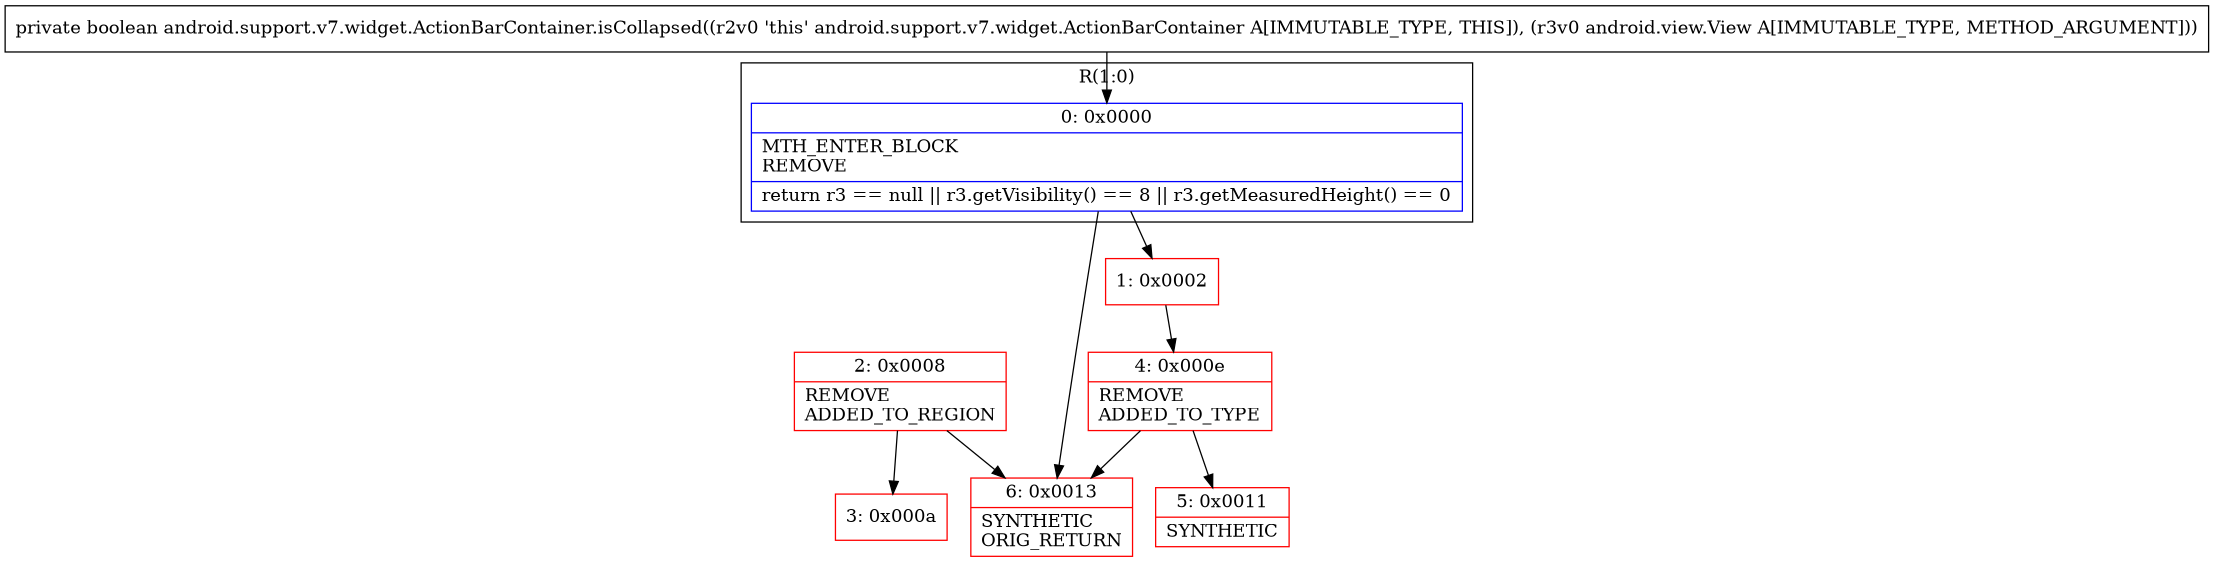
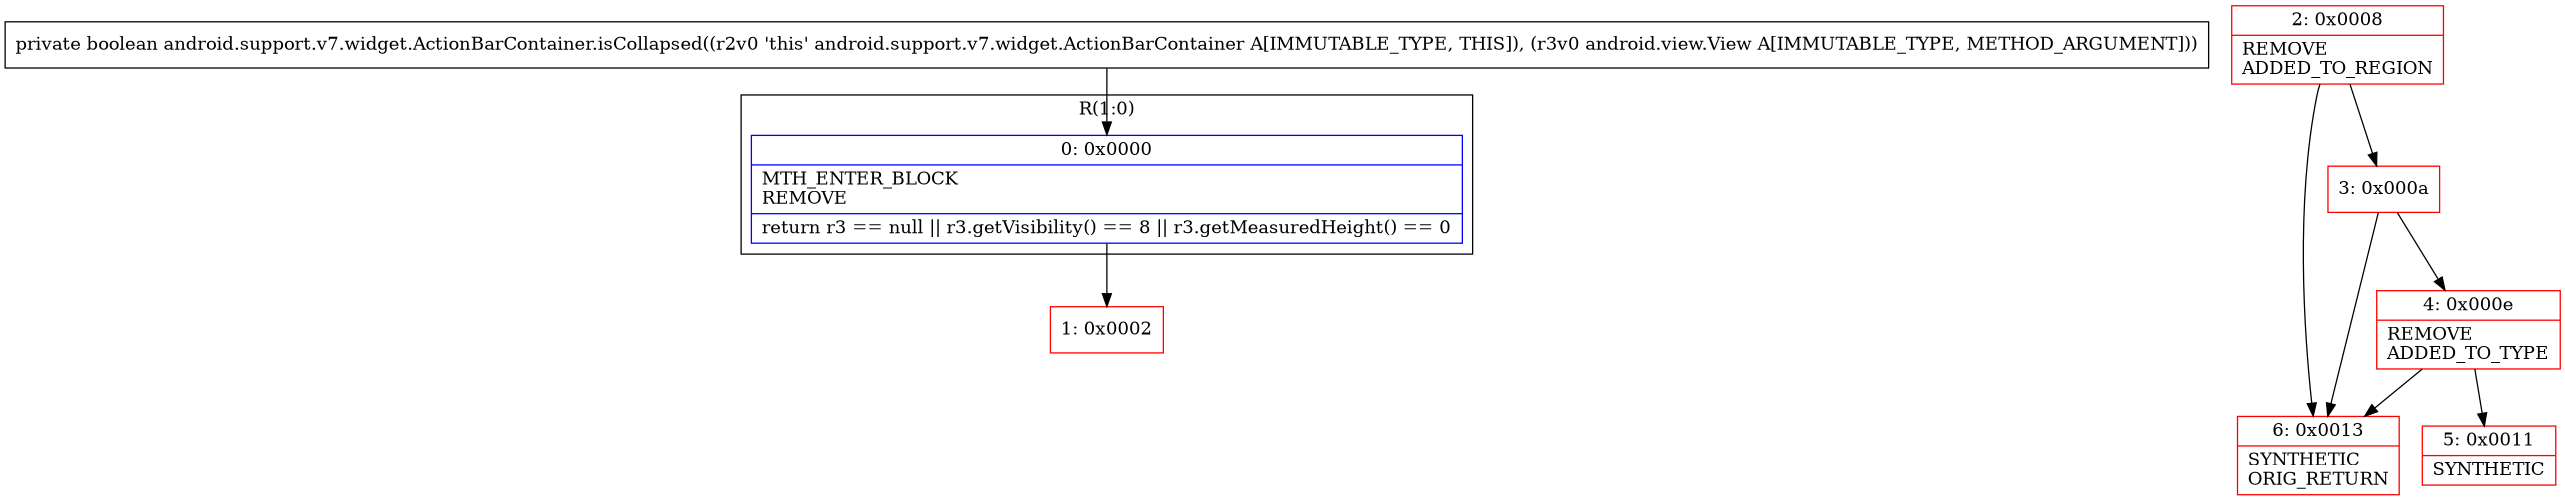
(1169, 322) -> (2418, 246)
(1078, 338) -> (2355, 308)
